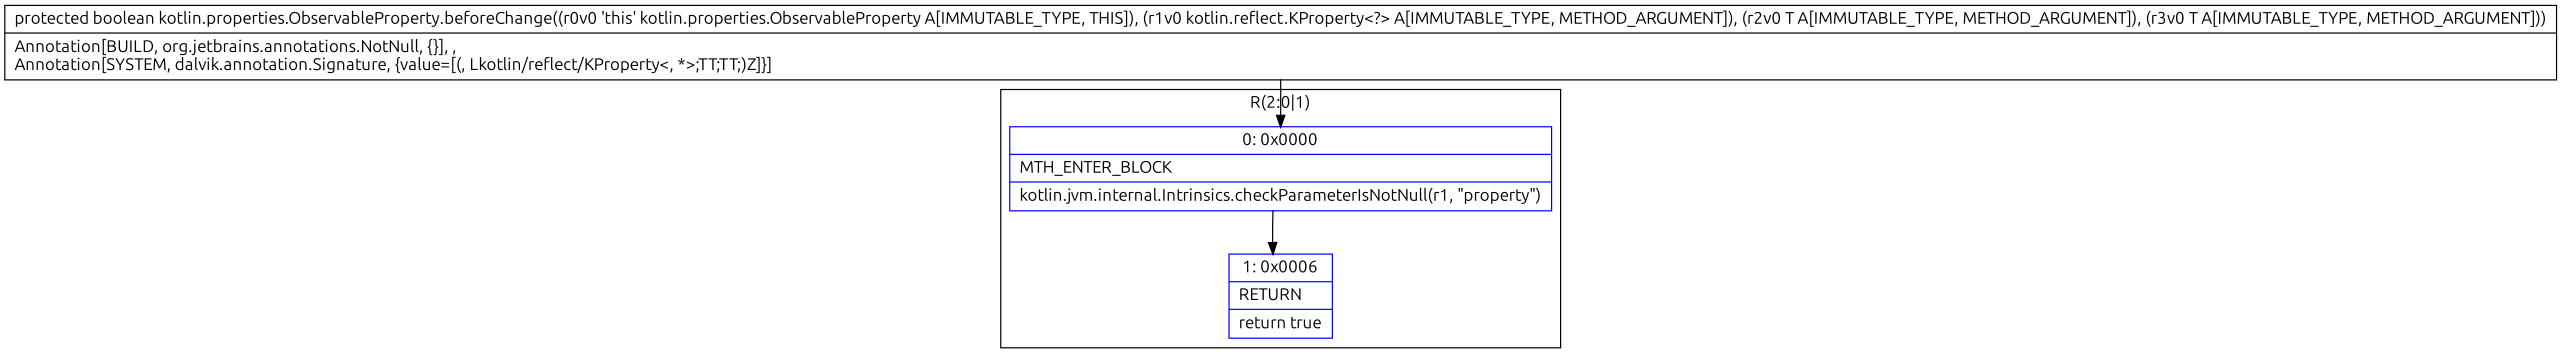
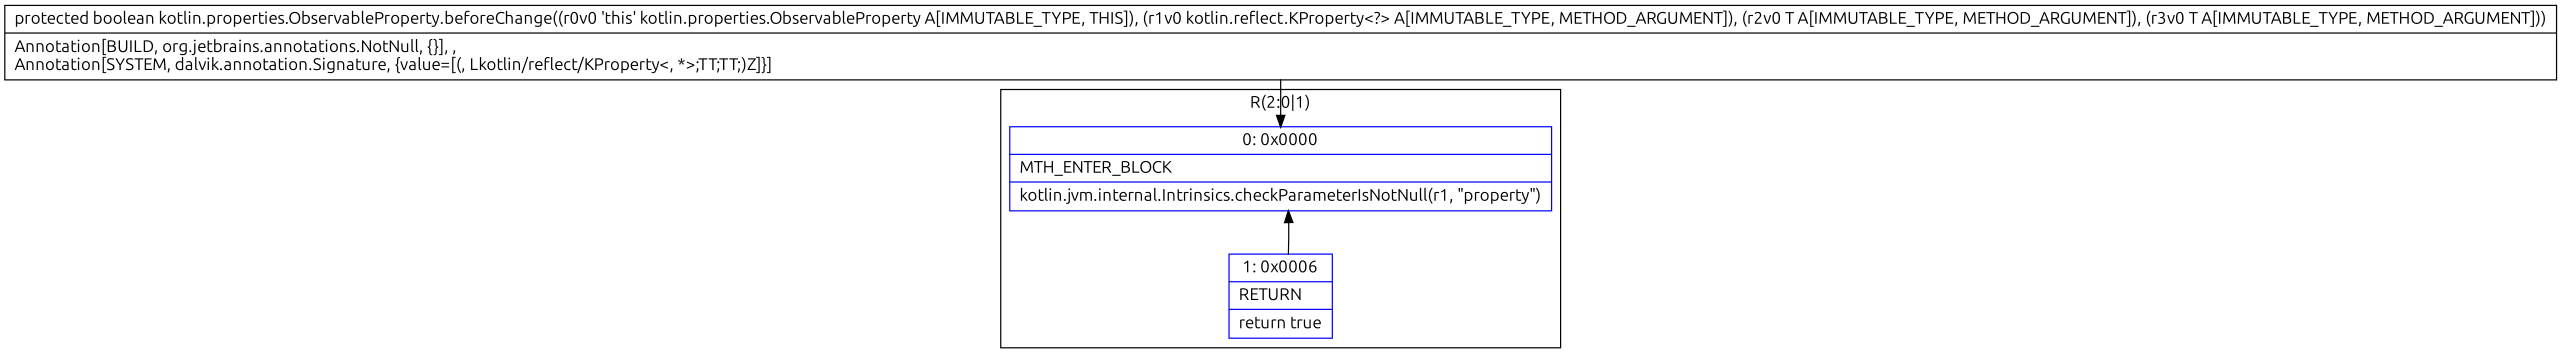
(1273, 226) -> (1289, 239)
